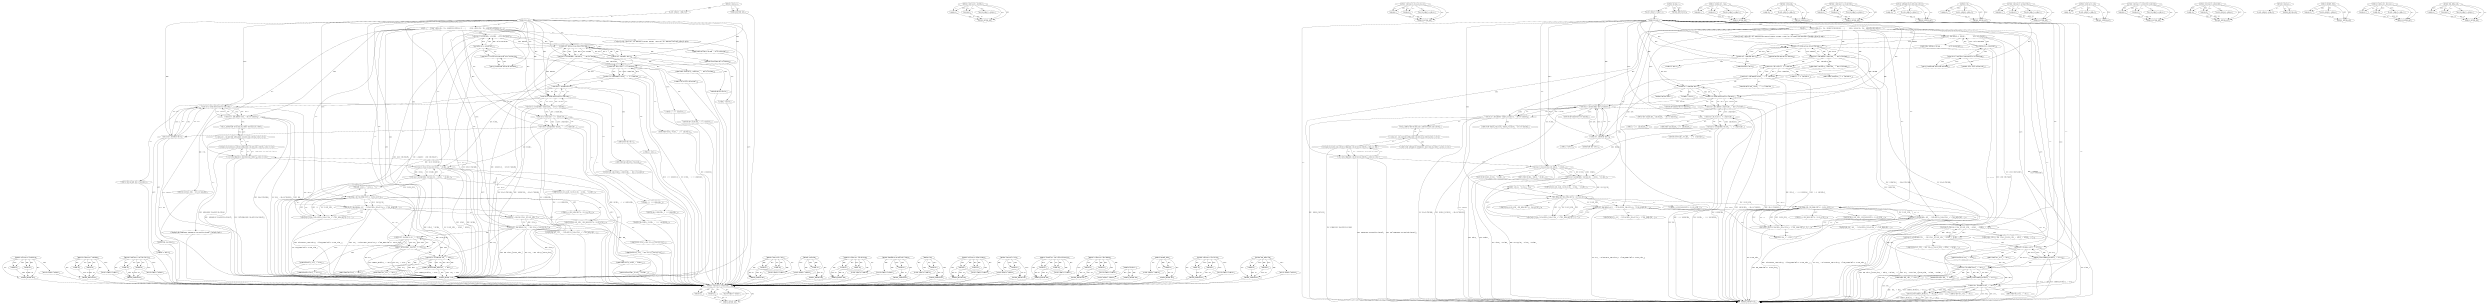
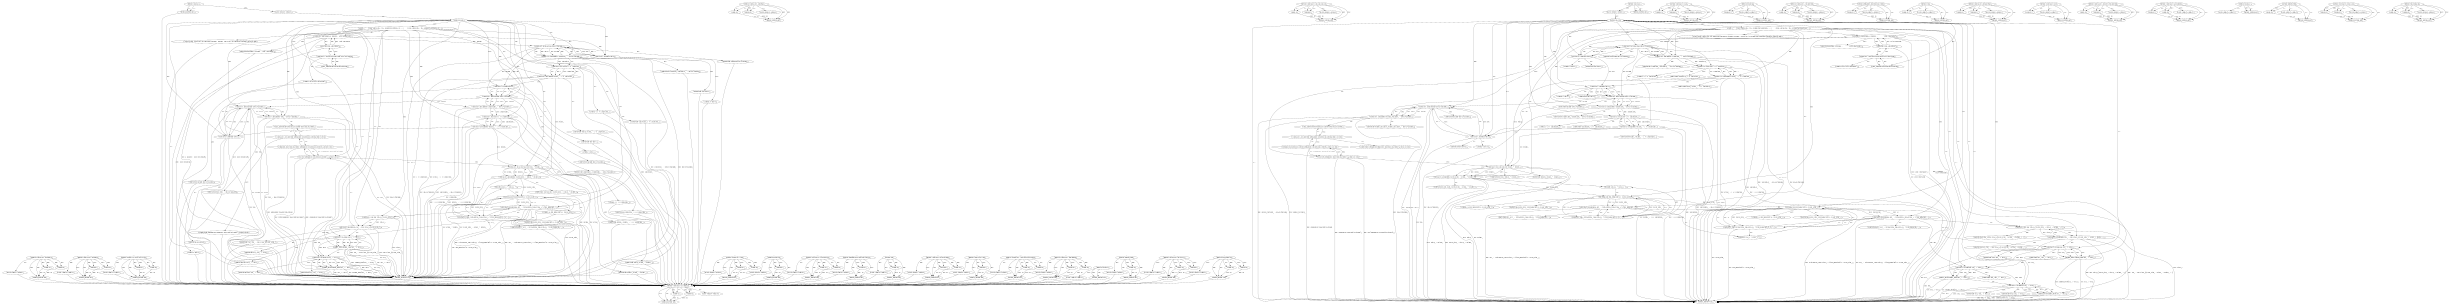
(648, 243) -> none
(1942, 278) -> none
